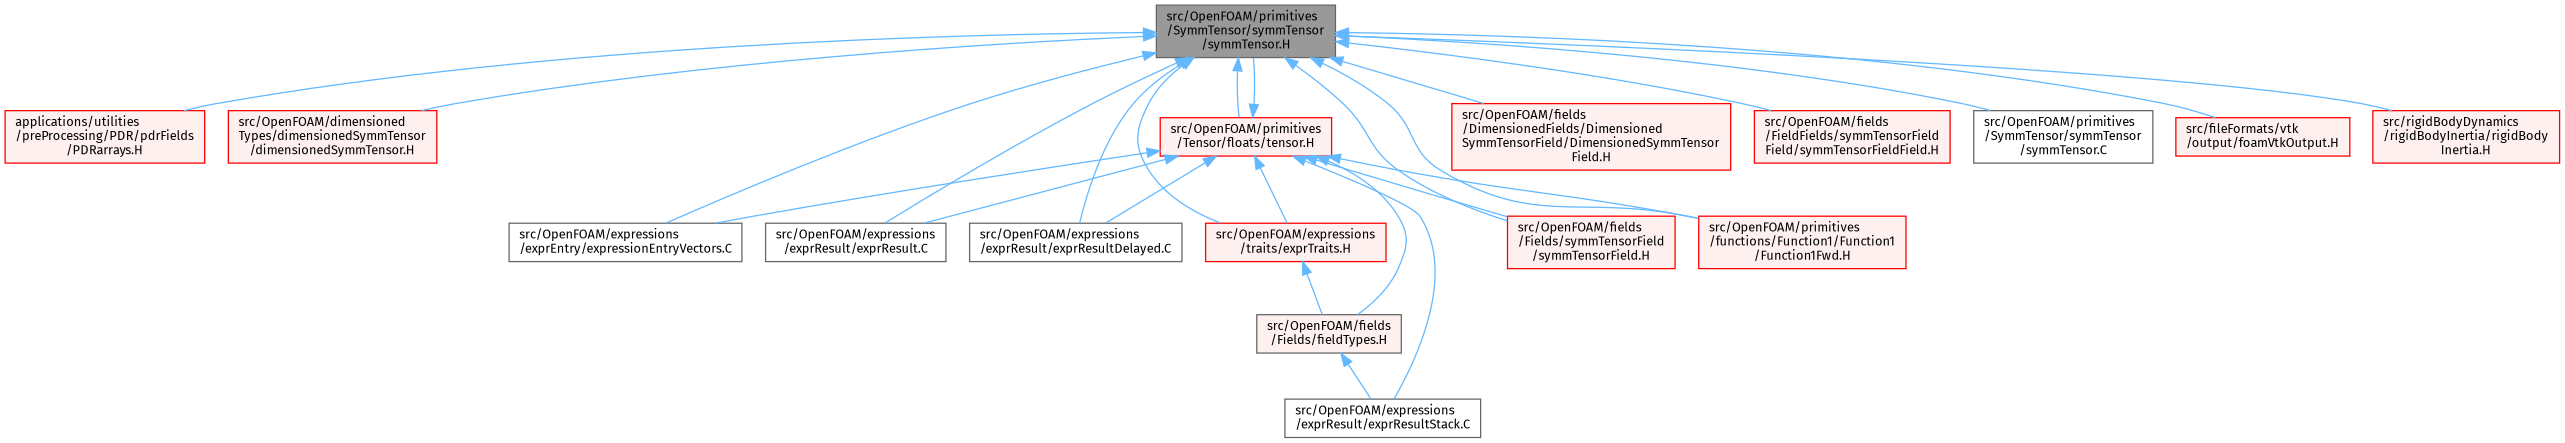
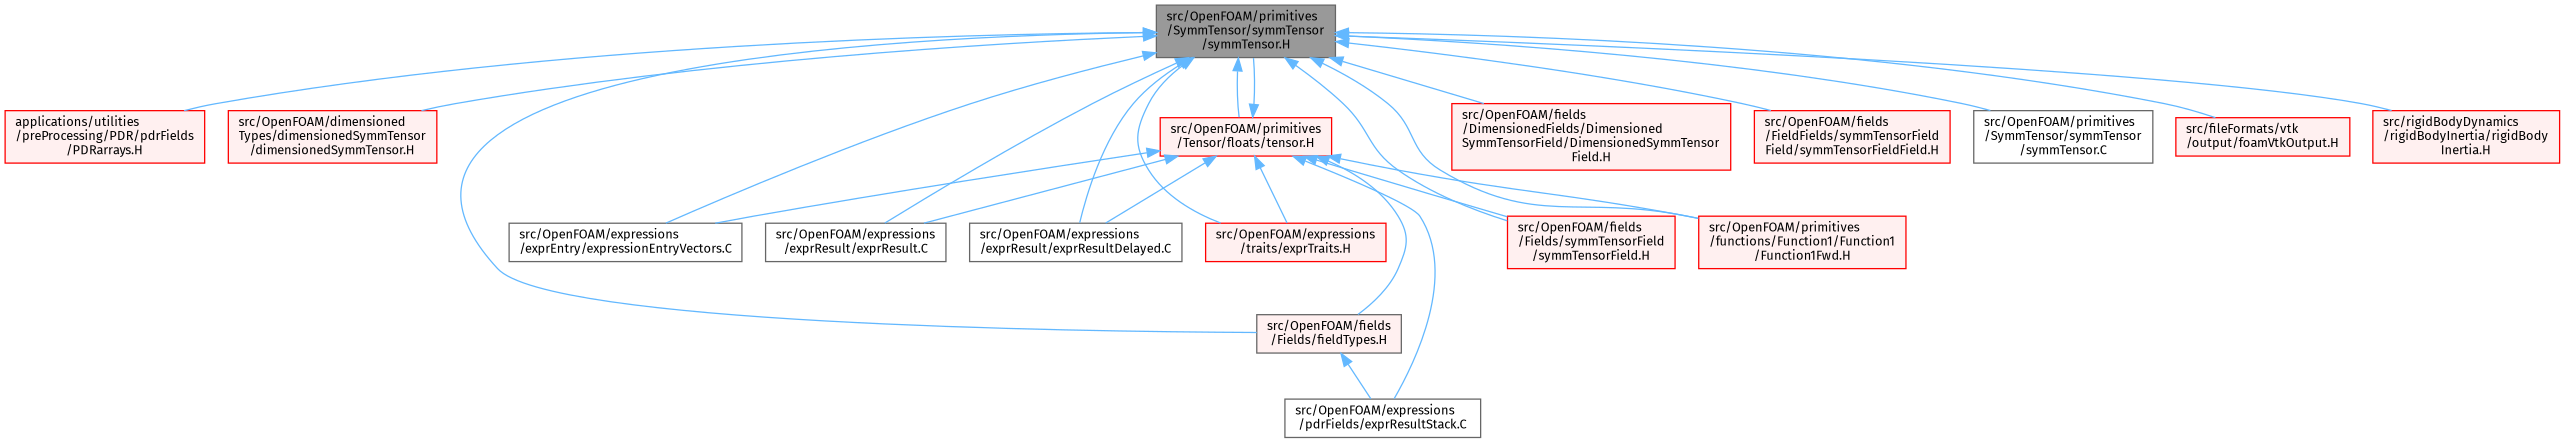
(1315, 294) -> (486, 248)
(1383, 418) -> (1383, 418)
